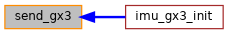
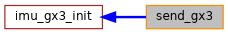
(110, 17) -> (131, 17)
